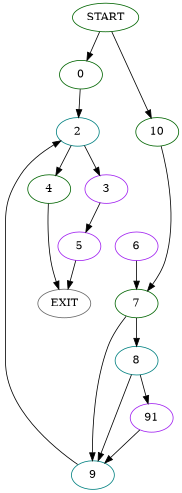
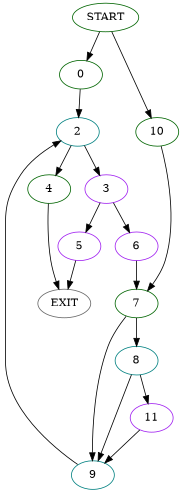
none -> (120, 214)
(152, 418) -> (152, 418)
